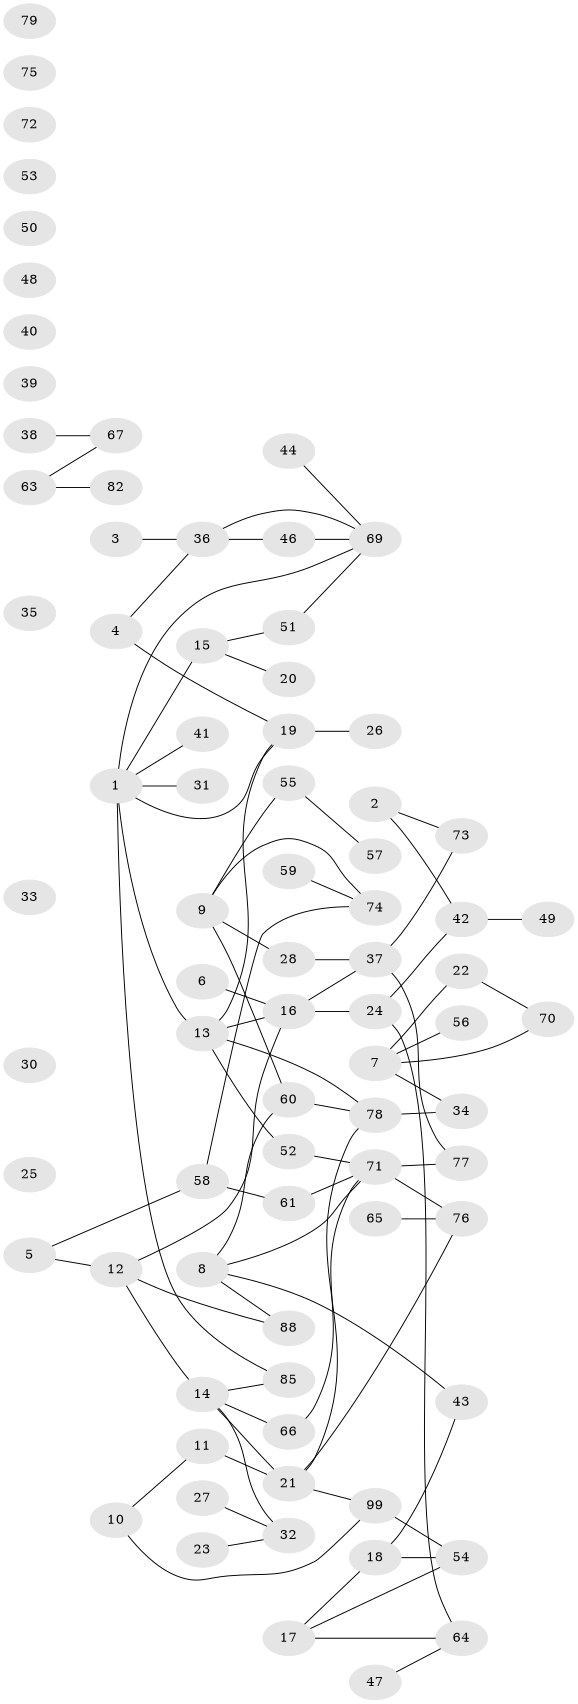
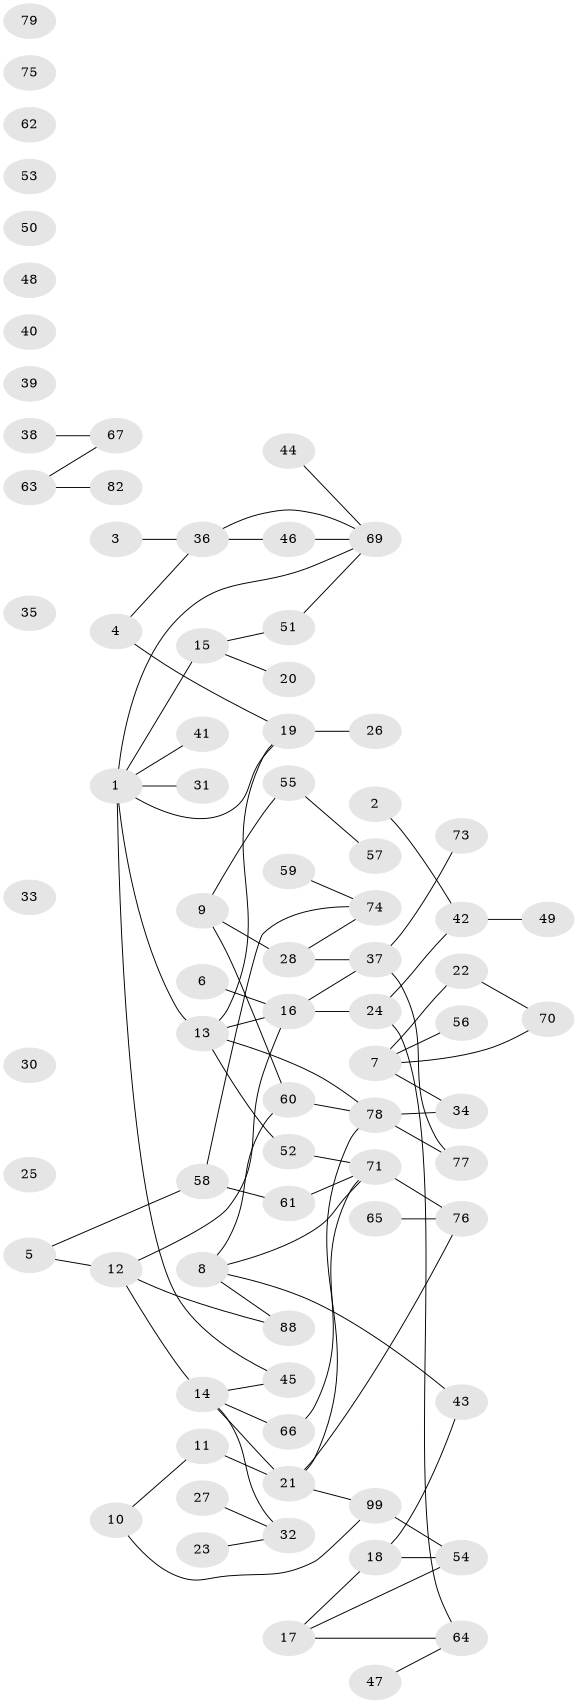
(30, 125) -> (30, 125)
(419, 820) -> none
(287, 839) -> (332, 934)
(418, 1165) -> (415, 1137)
(289, 1380) -> (289, 1380)
